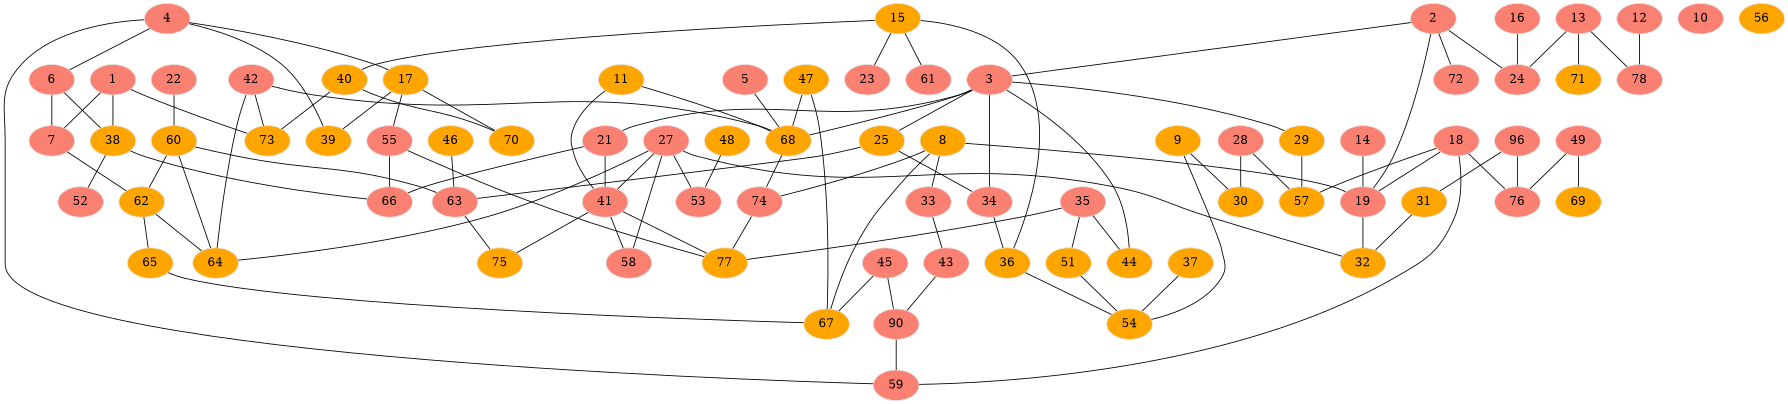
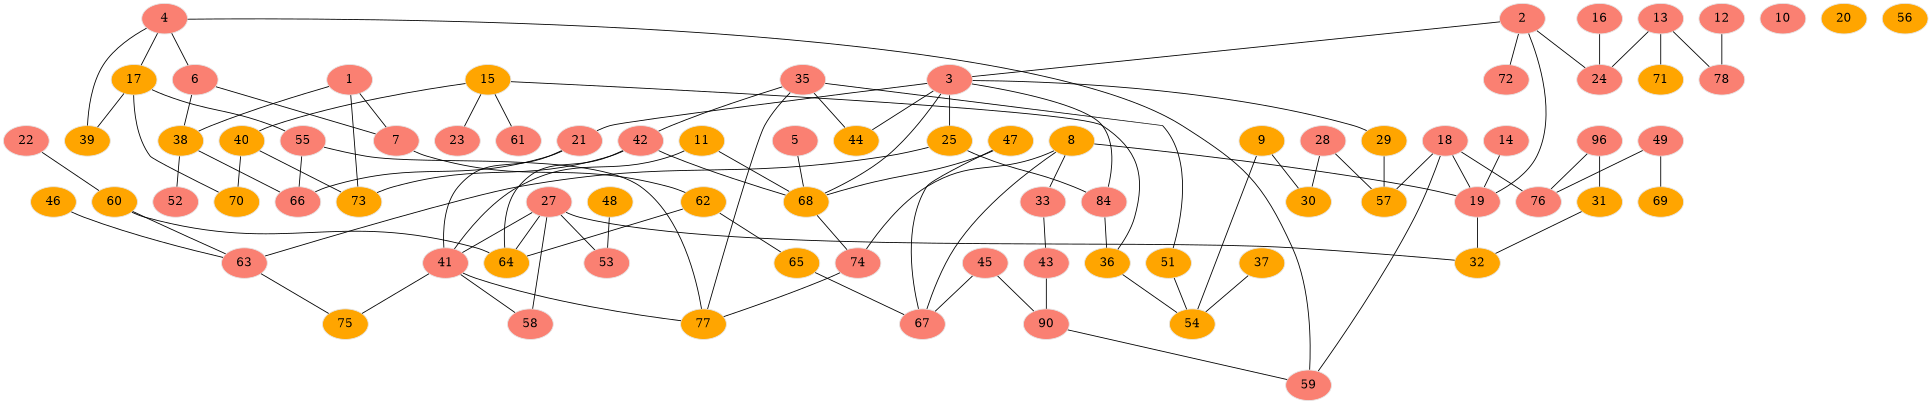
none -> (1844, 19)
none -> (735, 102)
(158, 171) -> none
(990, 202) -> (1104, 202)
(827, 324) -> (922, 324)
